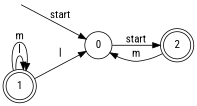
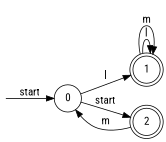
(57, 67) -> (102, 86)
